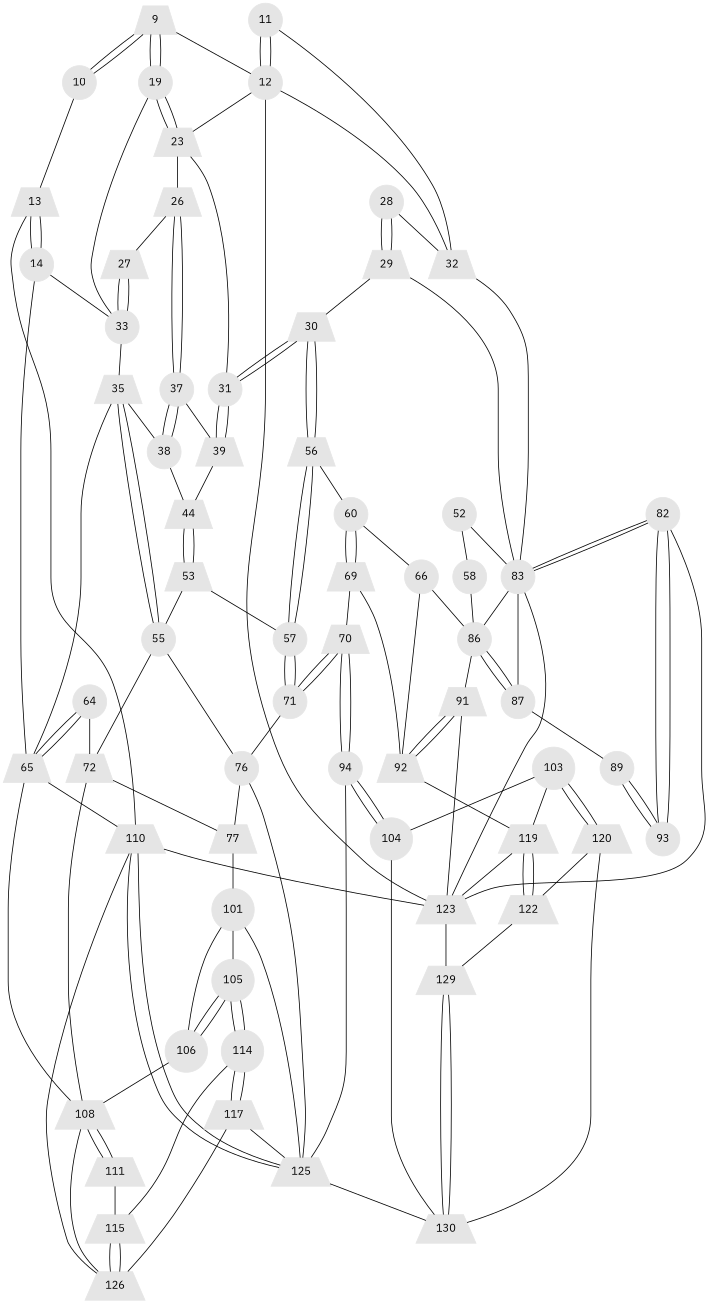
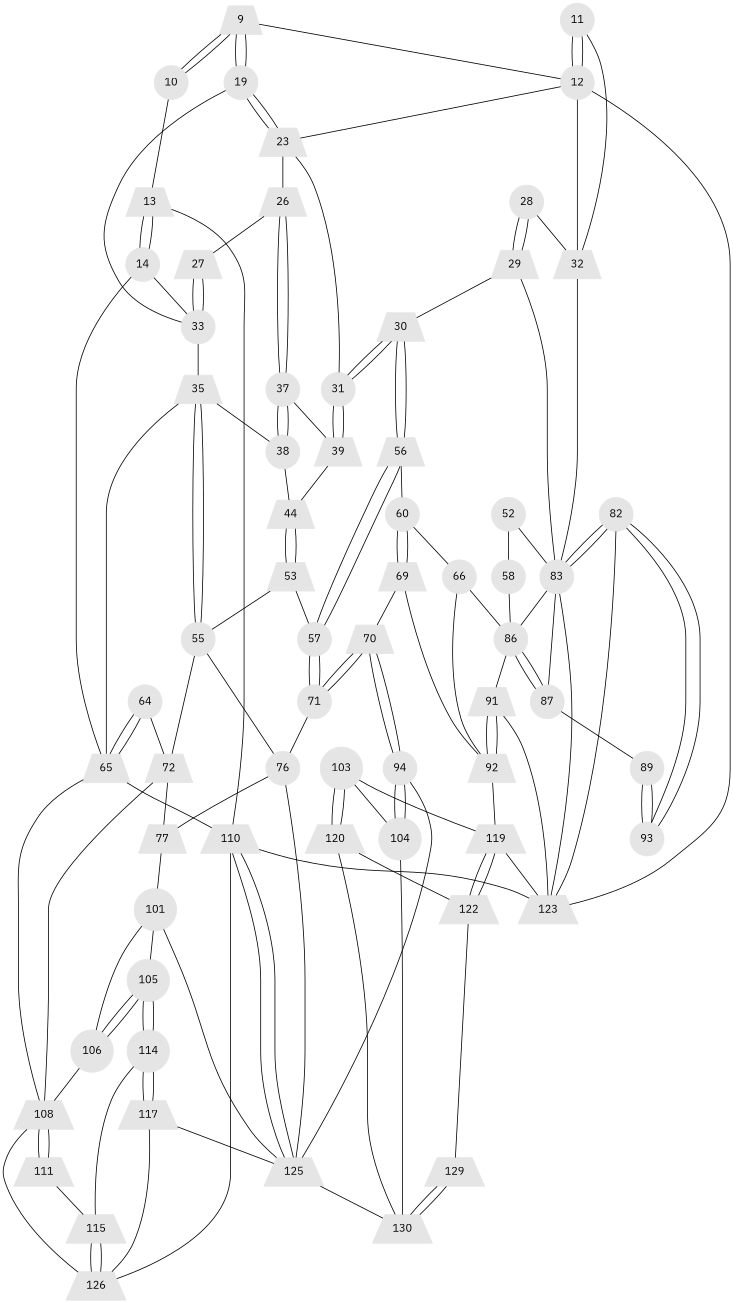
(446, 945) -> none
